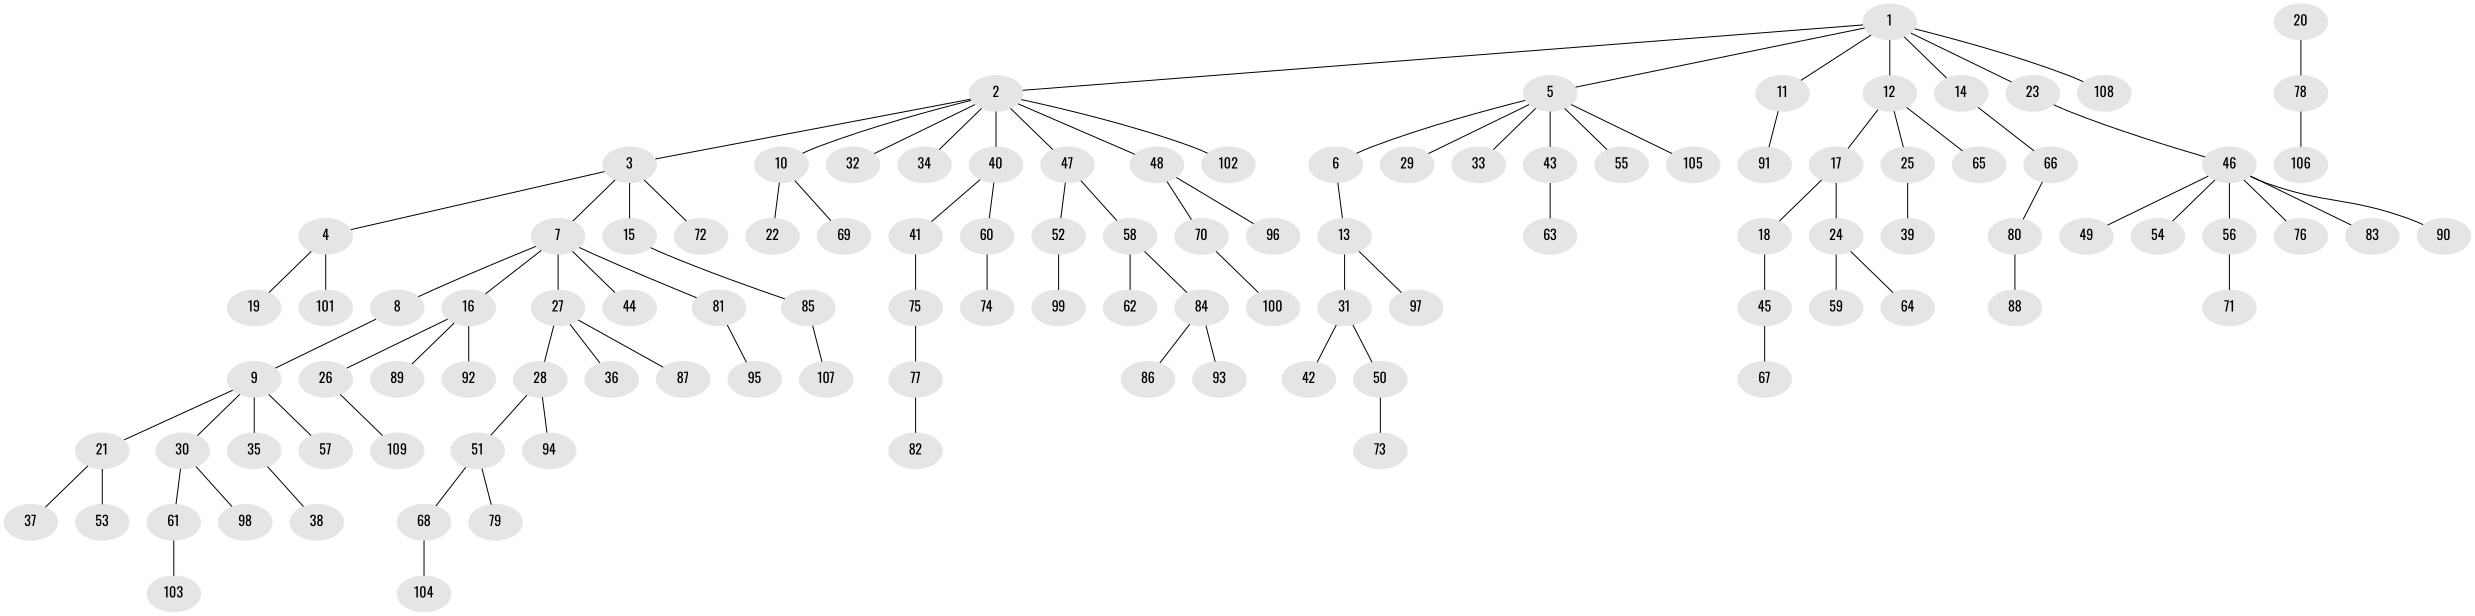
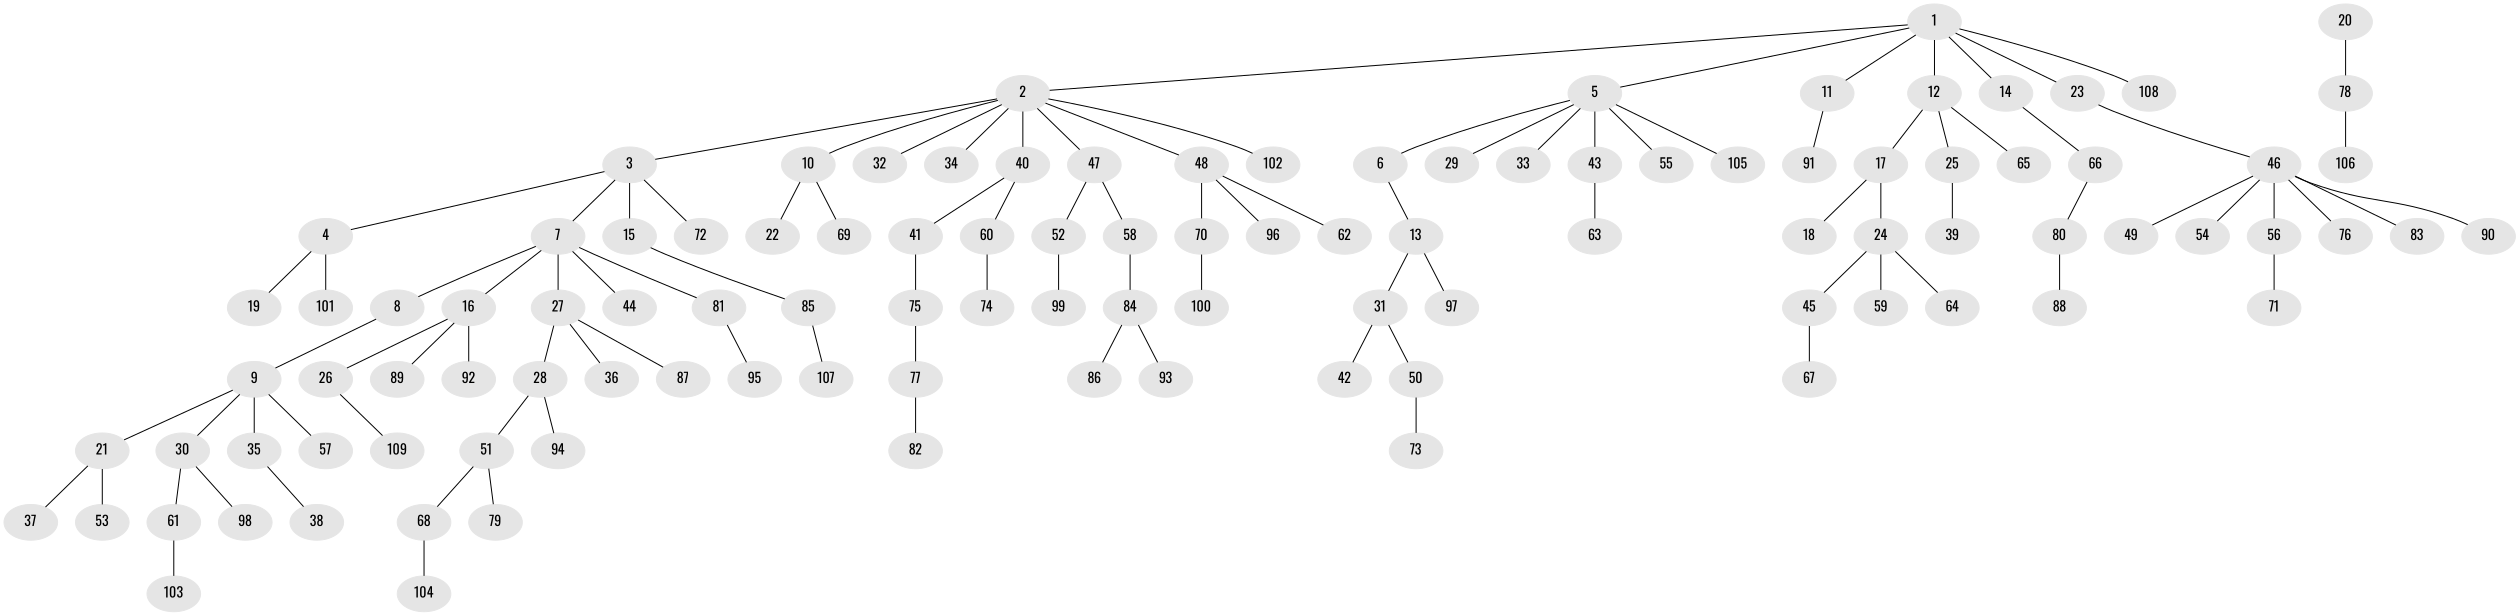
(1130, 272) -> (1273, 201)
(1765, 272) -> (1845, 272)
